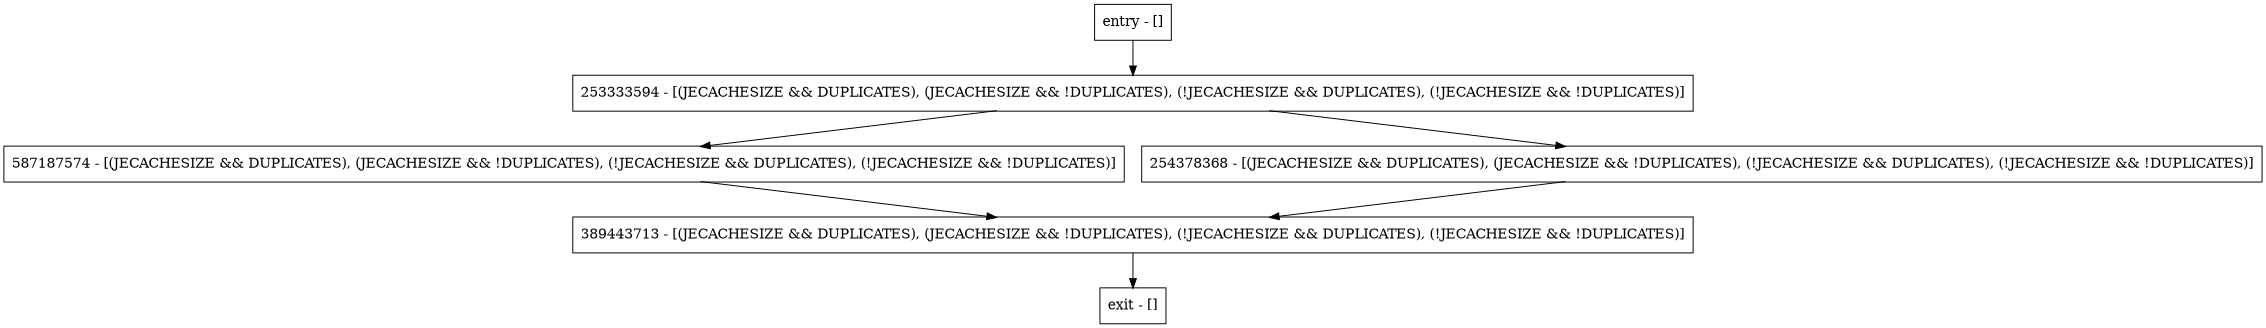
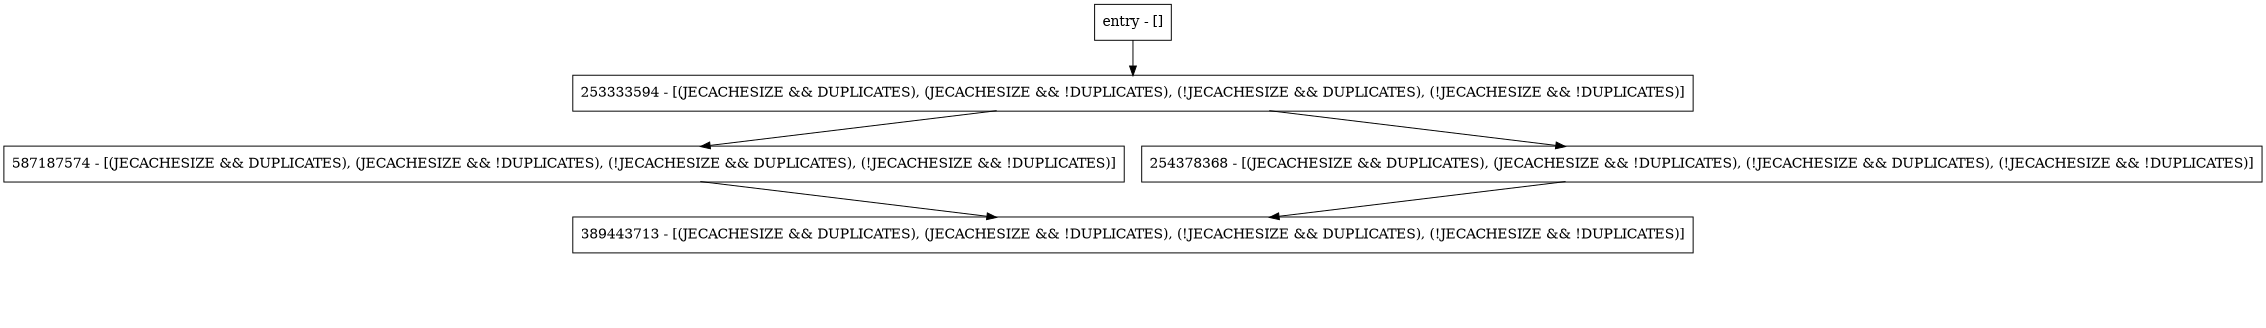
(1133, 306) -> none
